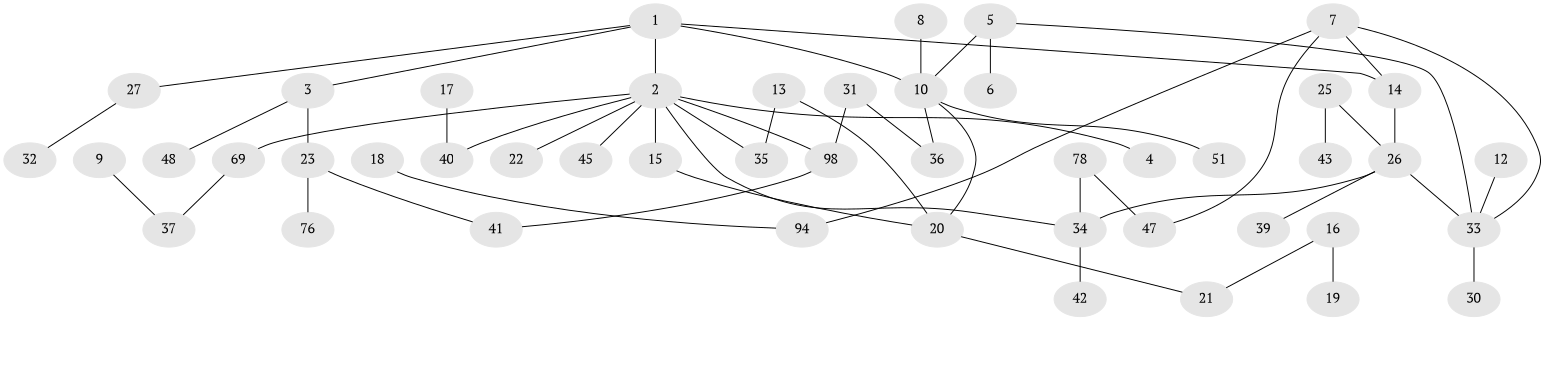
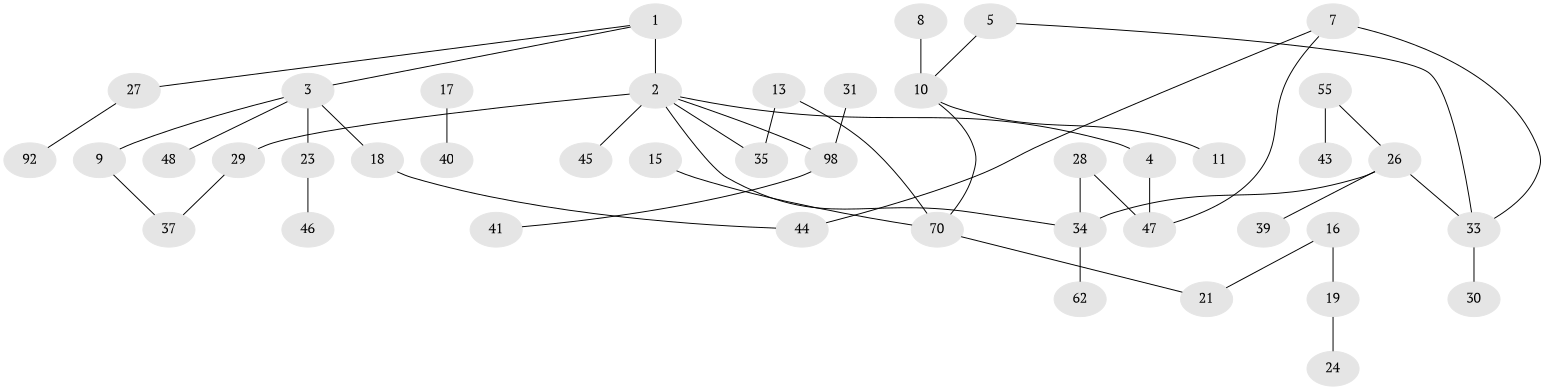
(792, 48) -> none
(990, 91) -> none
(1325, 91) -> (1325, 91)
(1395, 91) -> none
none -> (201, 120)
(548, 120) -> none
none -> (339, 122)
(655, 126) -> none
(30, 160) -> (30, 160)
(238, 160) -> (238, 160)
(516, 160) -> none
(937, 160) -> none
(1080, 160) -> (1080, 160)
(1219, 160) -> (1219, 160)
(1501, 160) -> none
none -> (1150, 195)
(400, 199) -> none
(308, 230) -> (308, 230)
(802, 230) -> (802, 230)
(937, 230) -> (937, 230)
(1080, 299) -> (1080, 299)
none -> (1333, 369)
